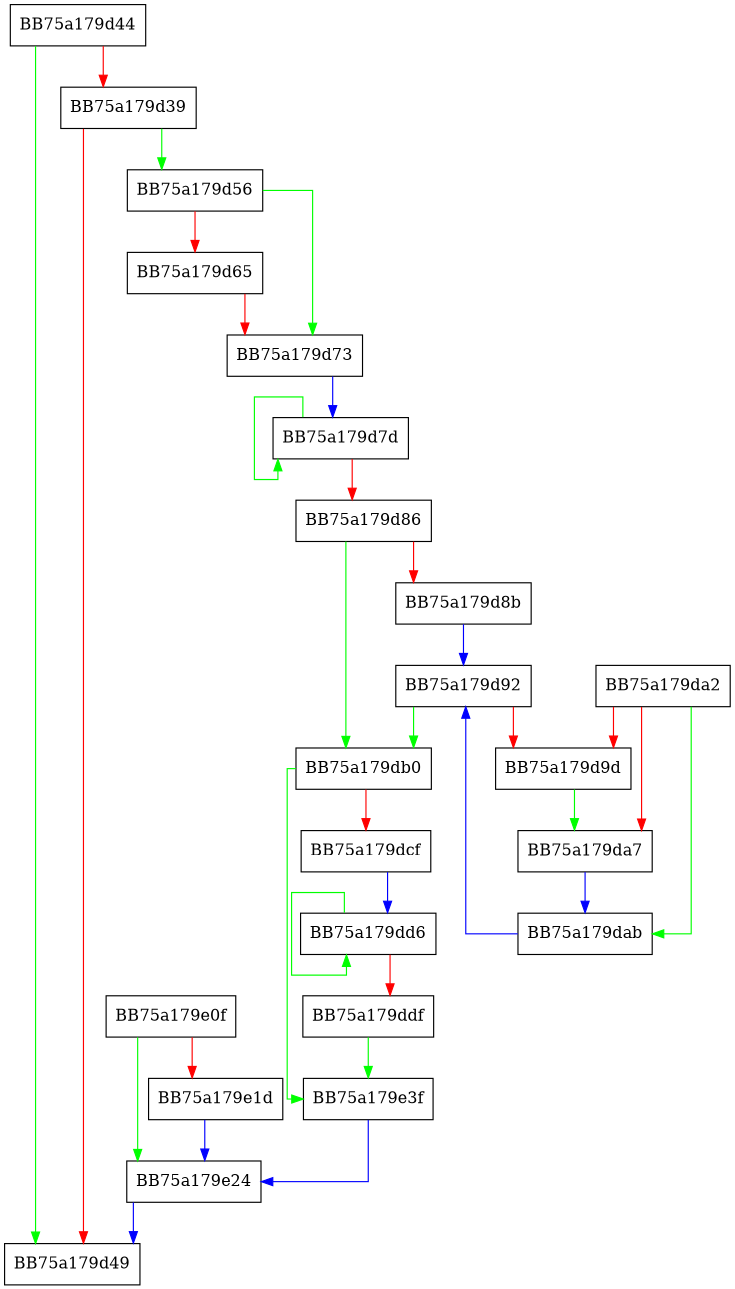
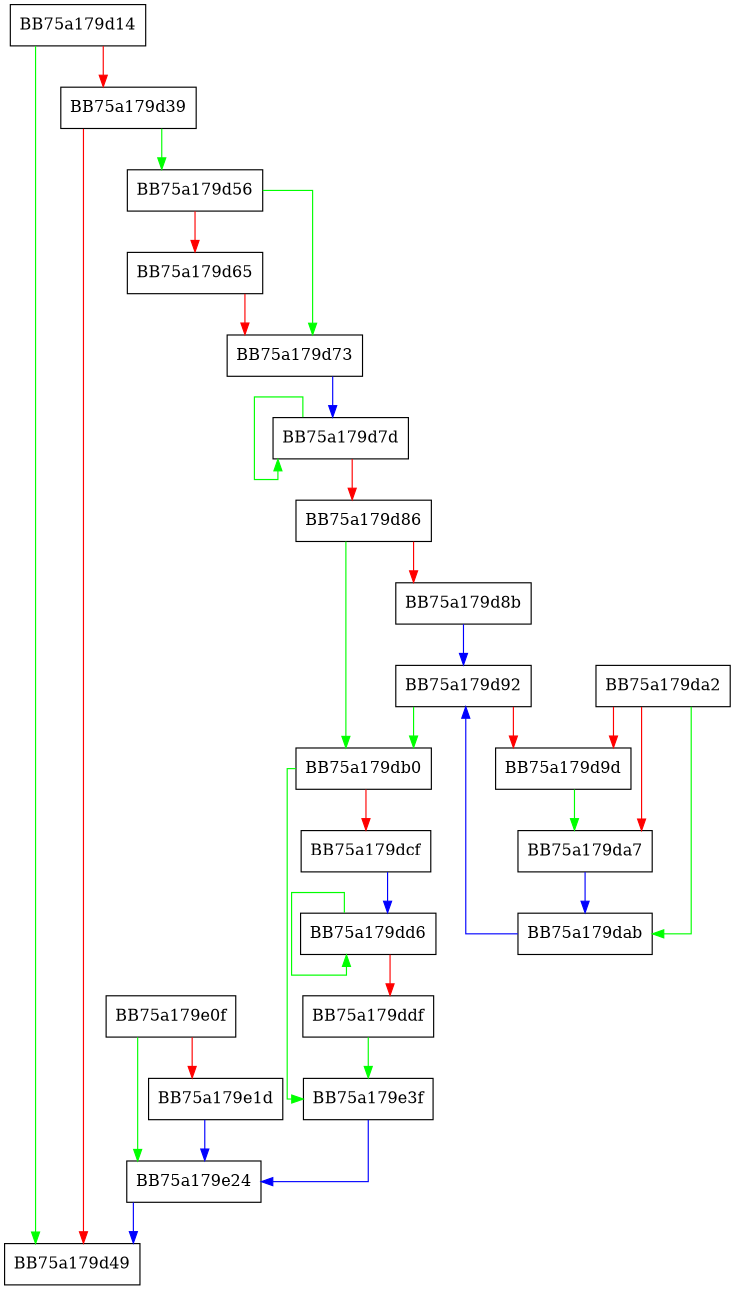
(78, 25) -> (78, 25)
